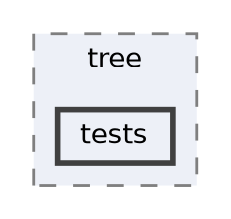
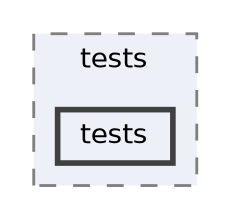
(115, 60) -> (115, 60)
